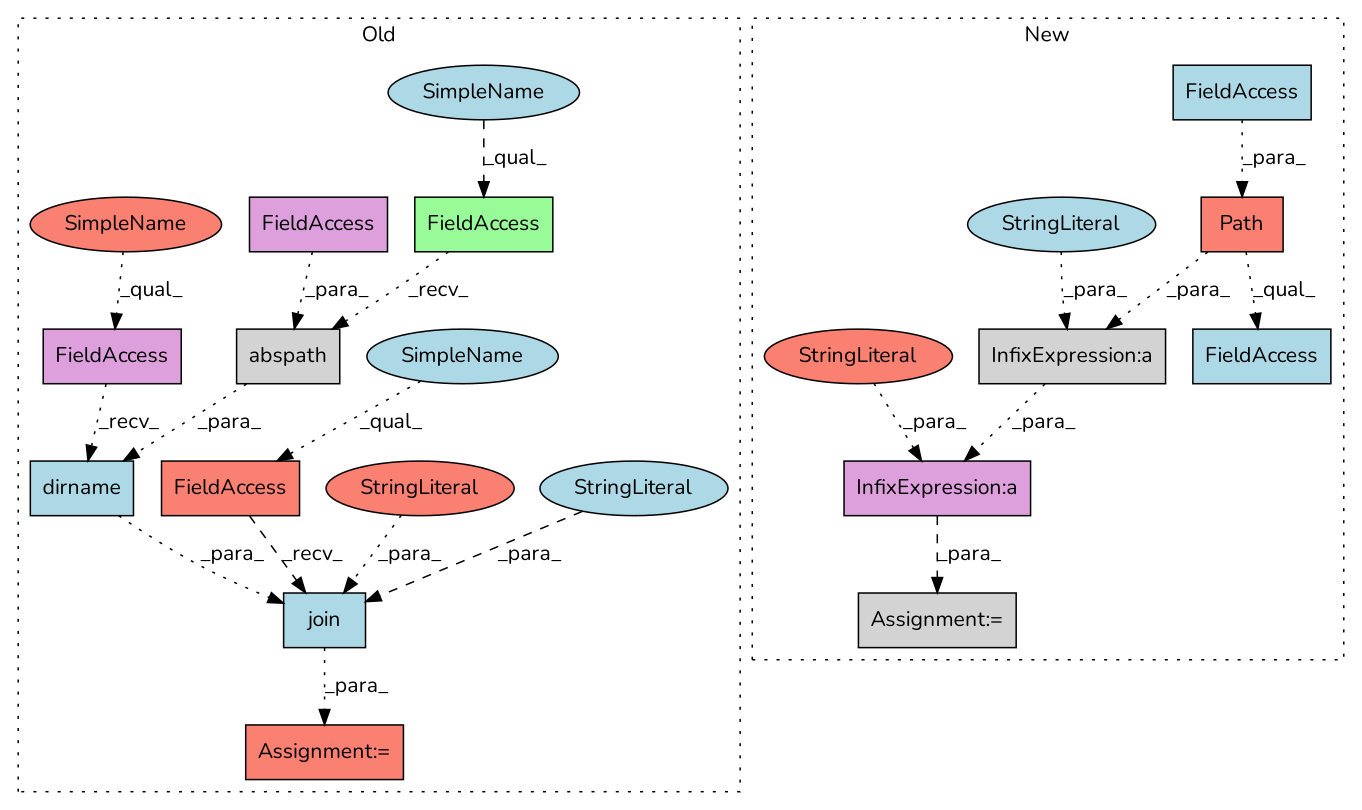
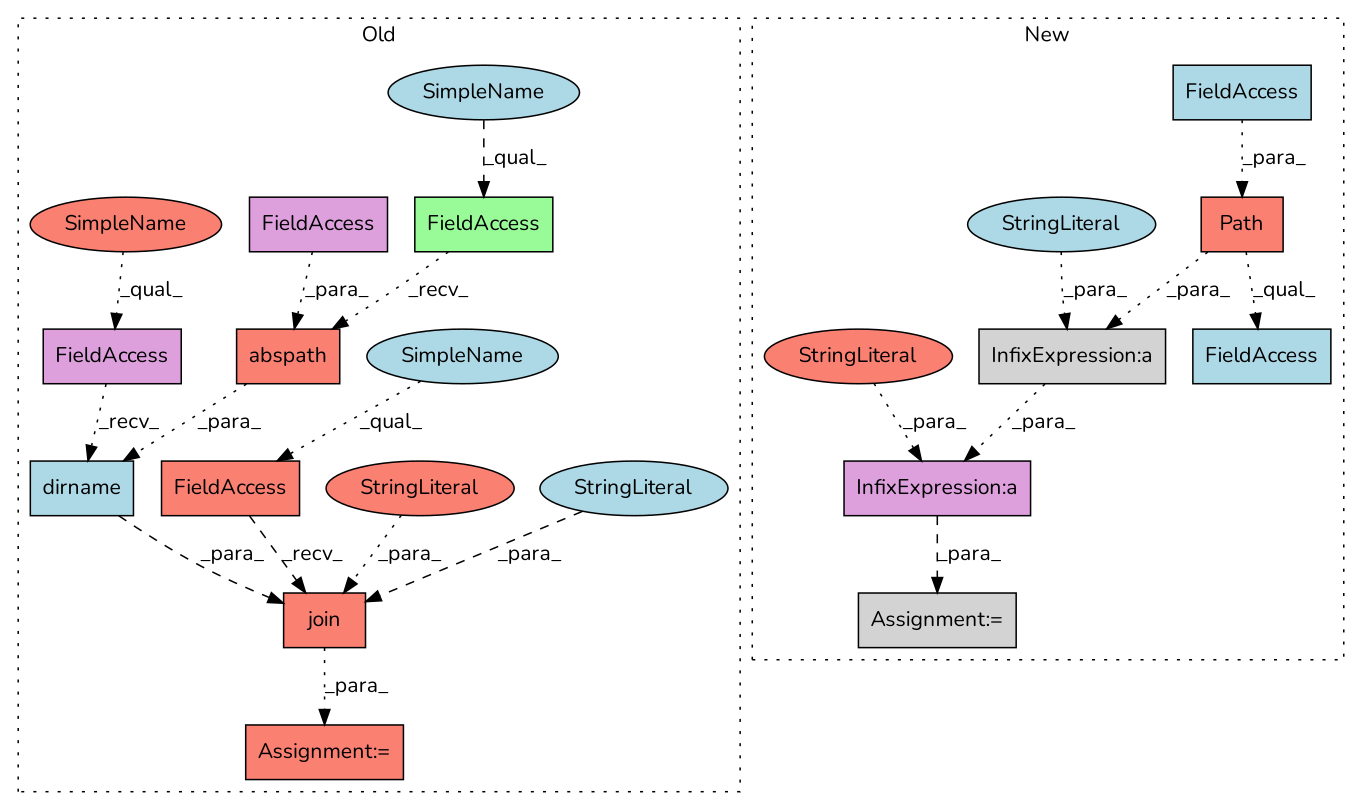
(288, 356) -> (288, 356)
(191, 561) -> (191, 561)
(325, 620) -> (325, 620)
